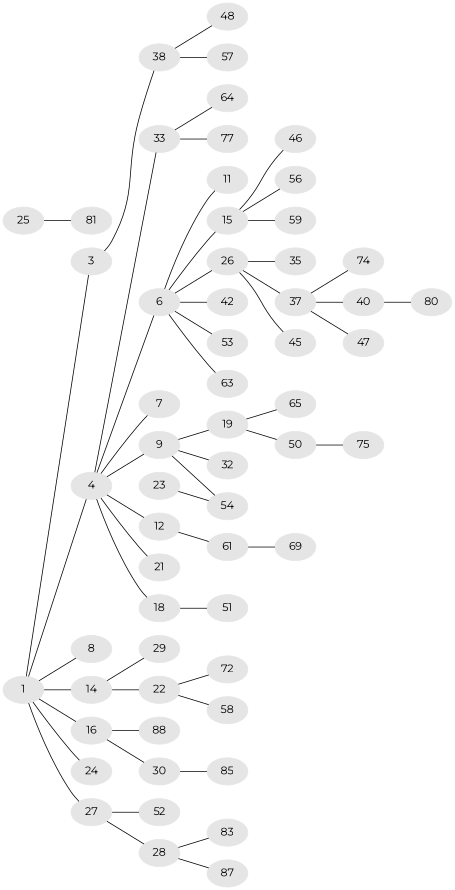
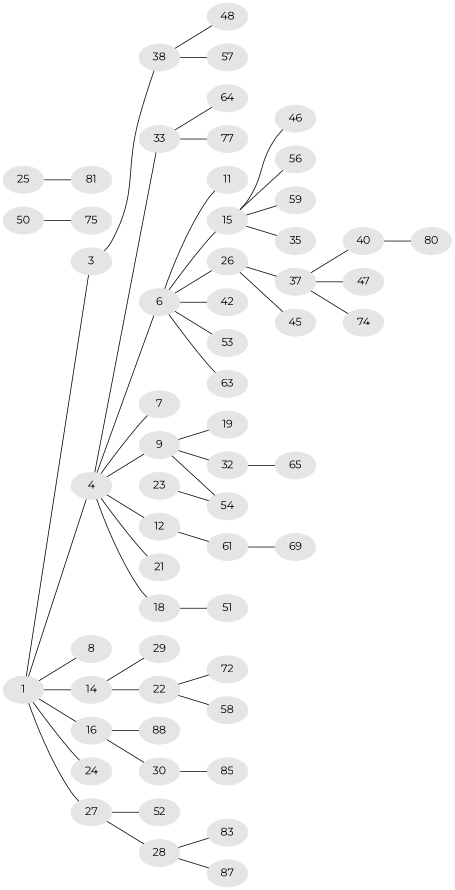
(262, 261) -> (262, 231)
(262, 414) -> (262, 465)
(262, 435) -> none
